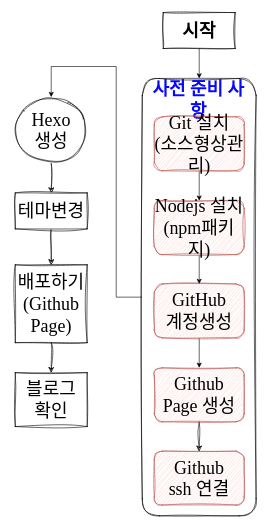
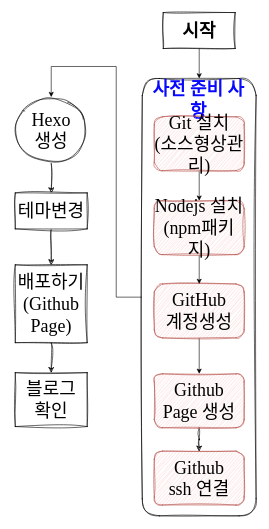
(200, 395) -> (200, 401)
